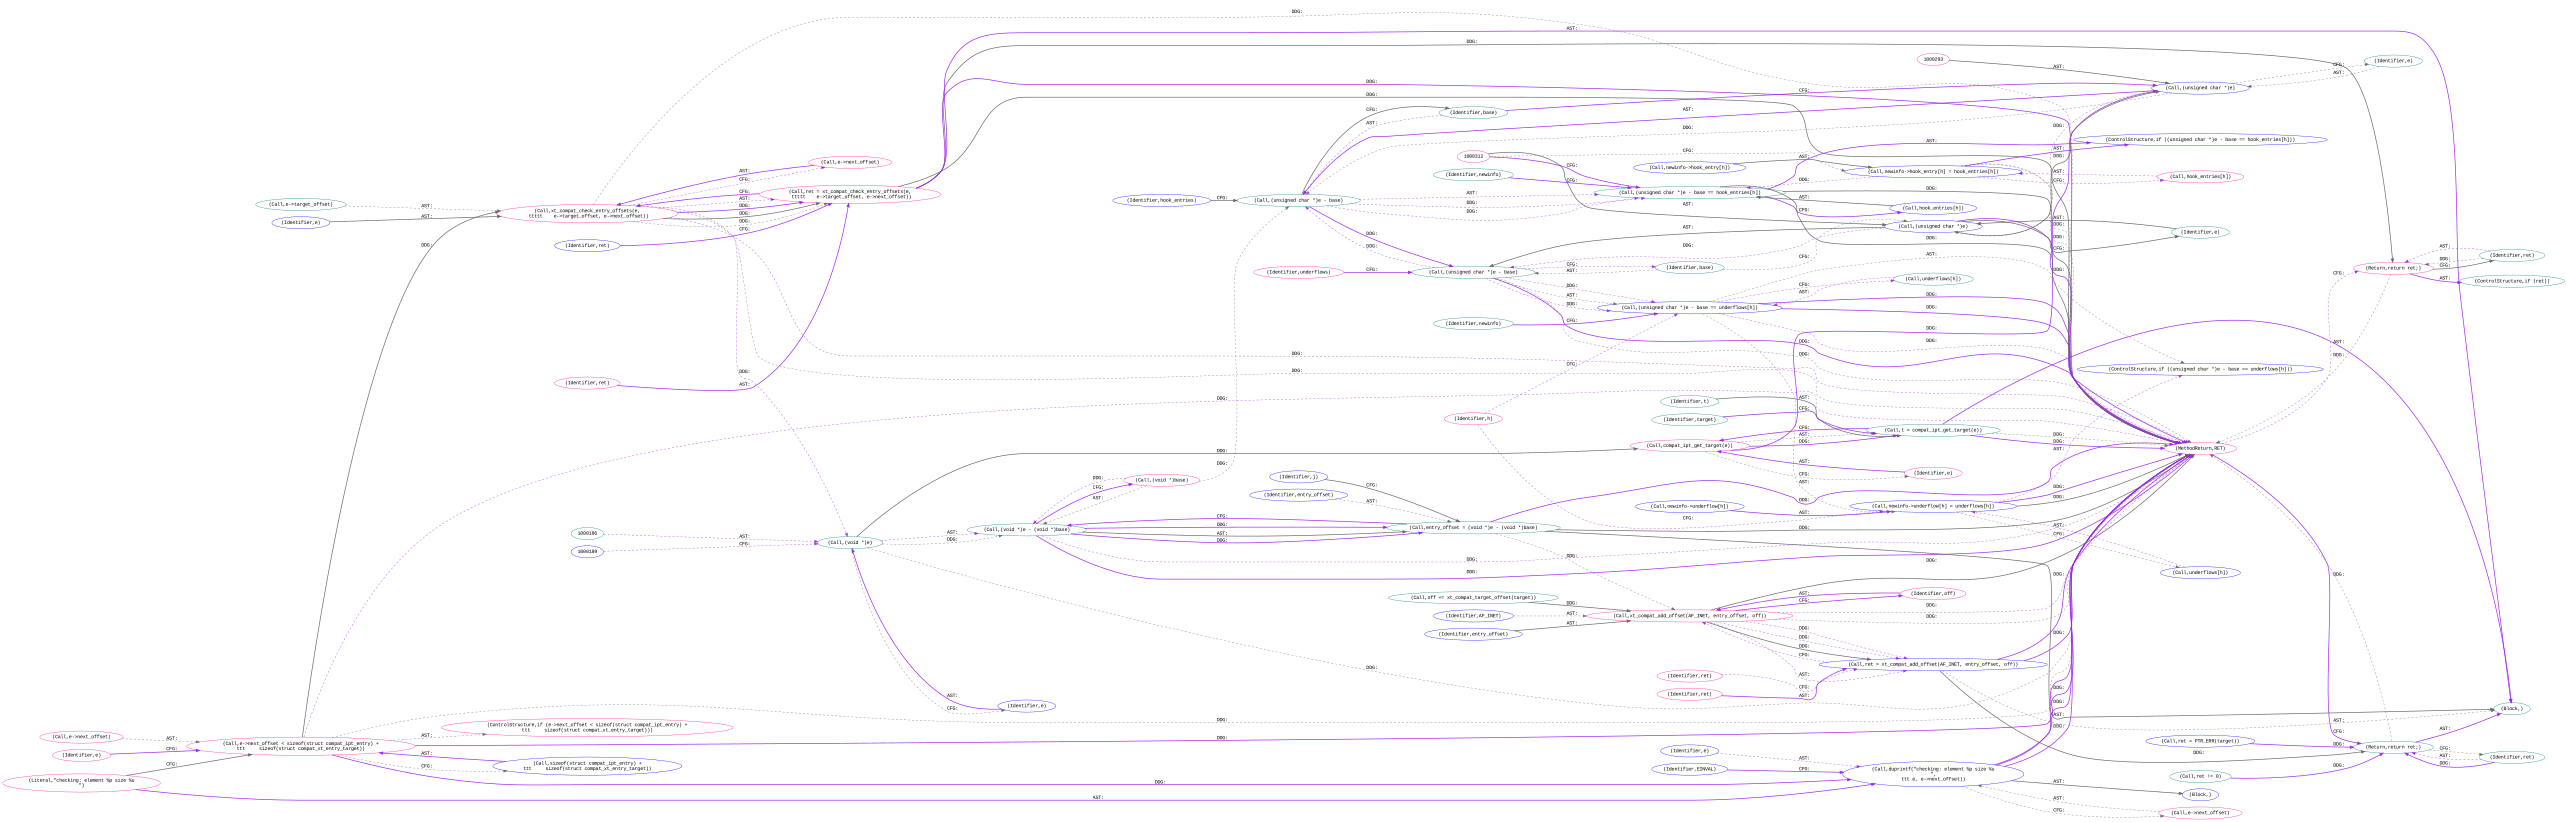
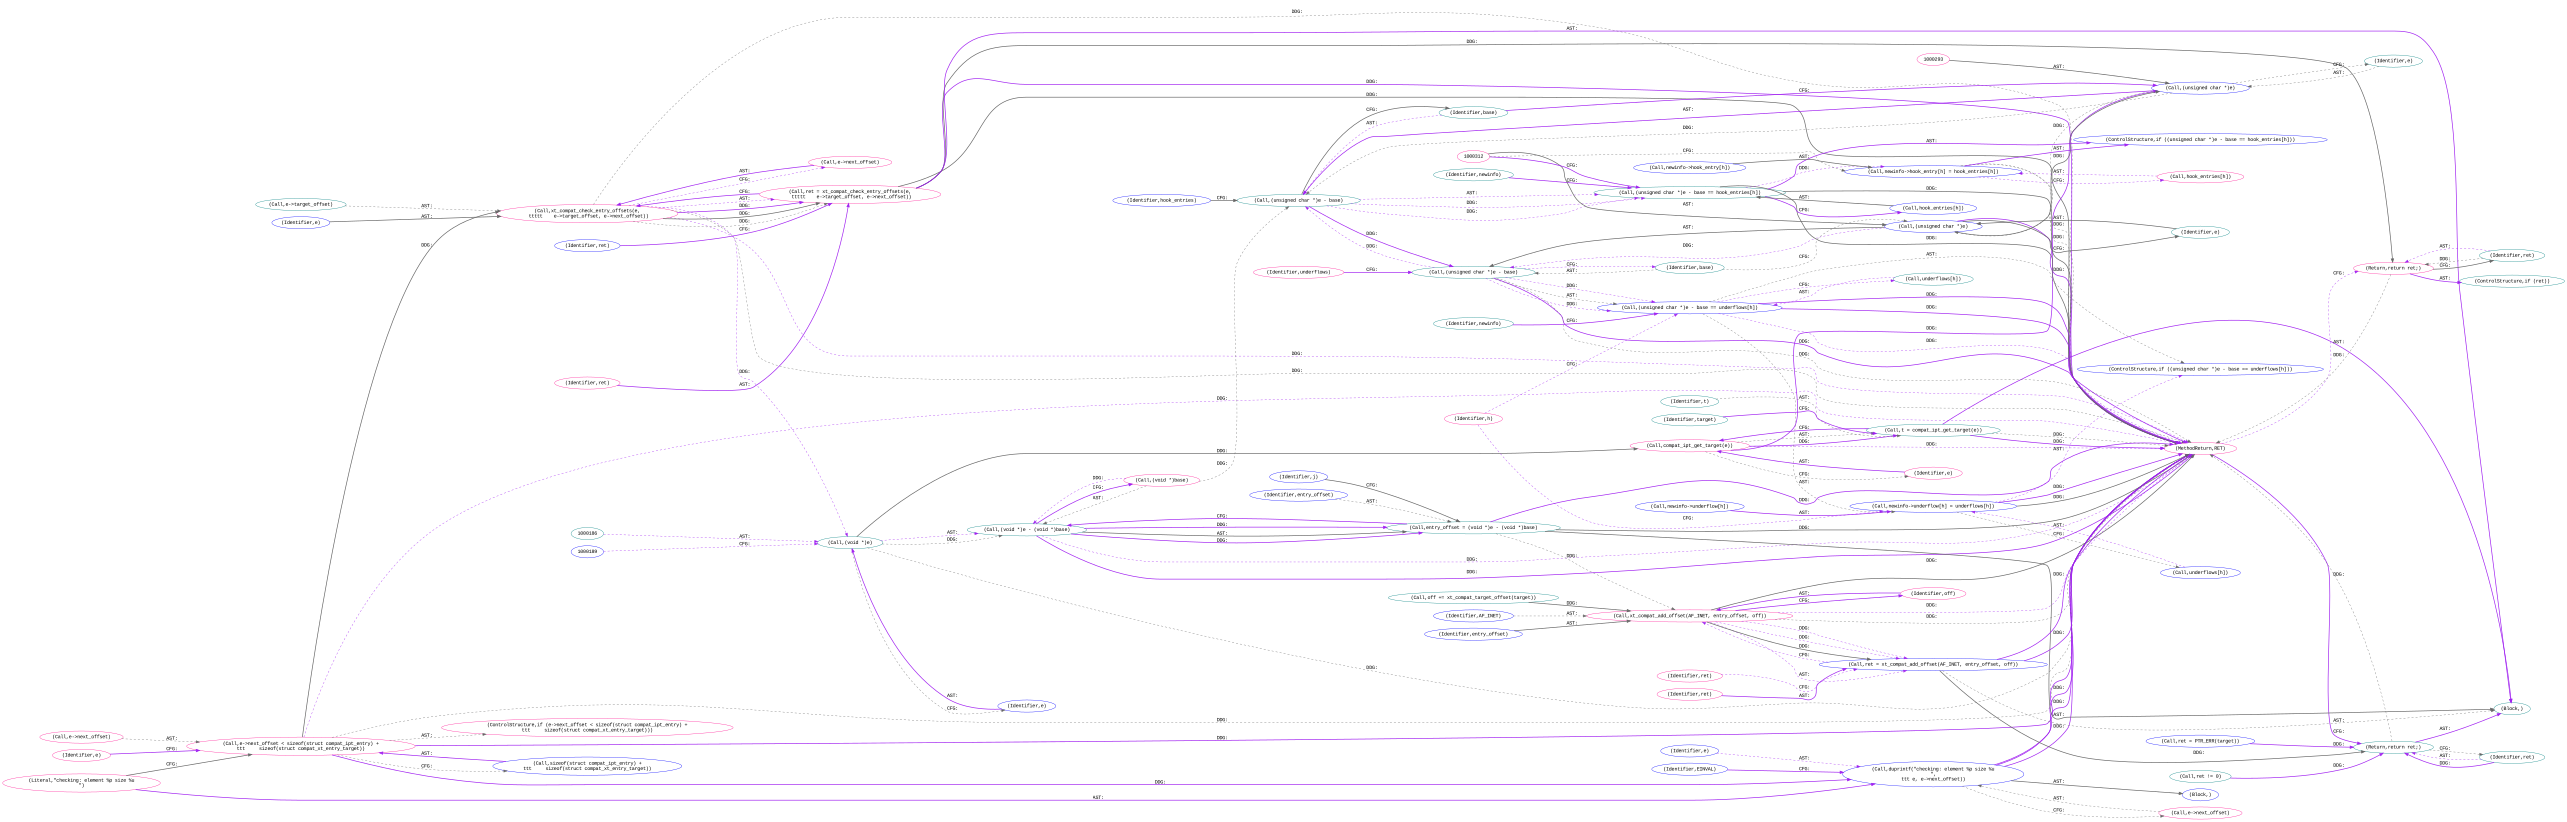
(1814, 182) -> (1812, 171)
(1813, 405) -> (1813, 405)
none -> (1955, 447)
